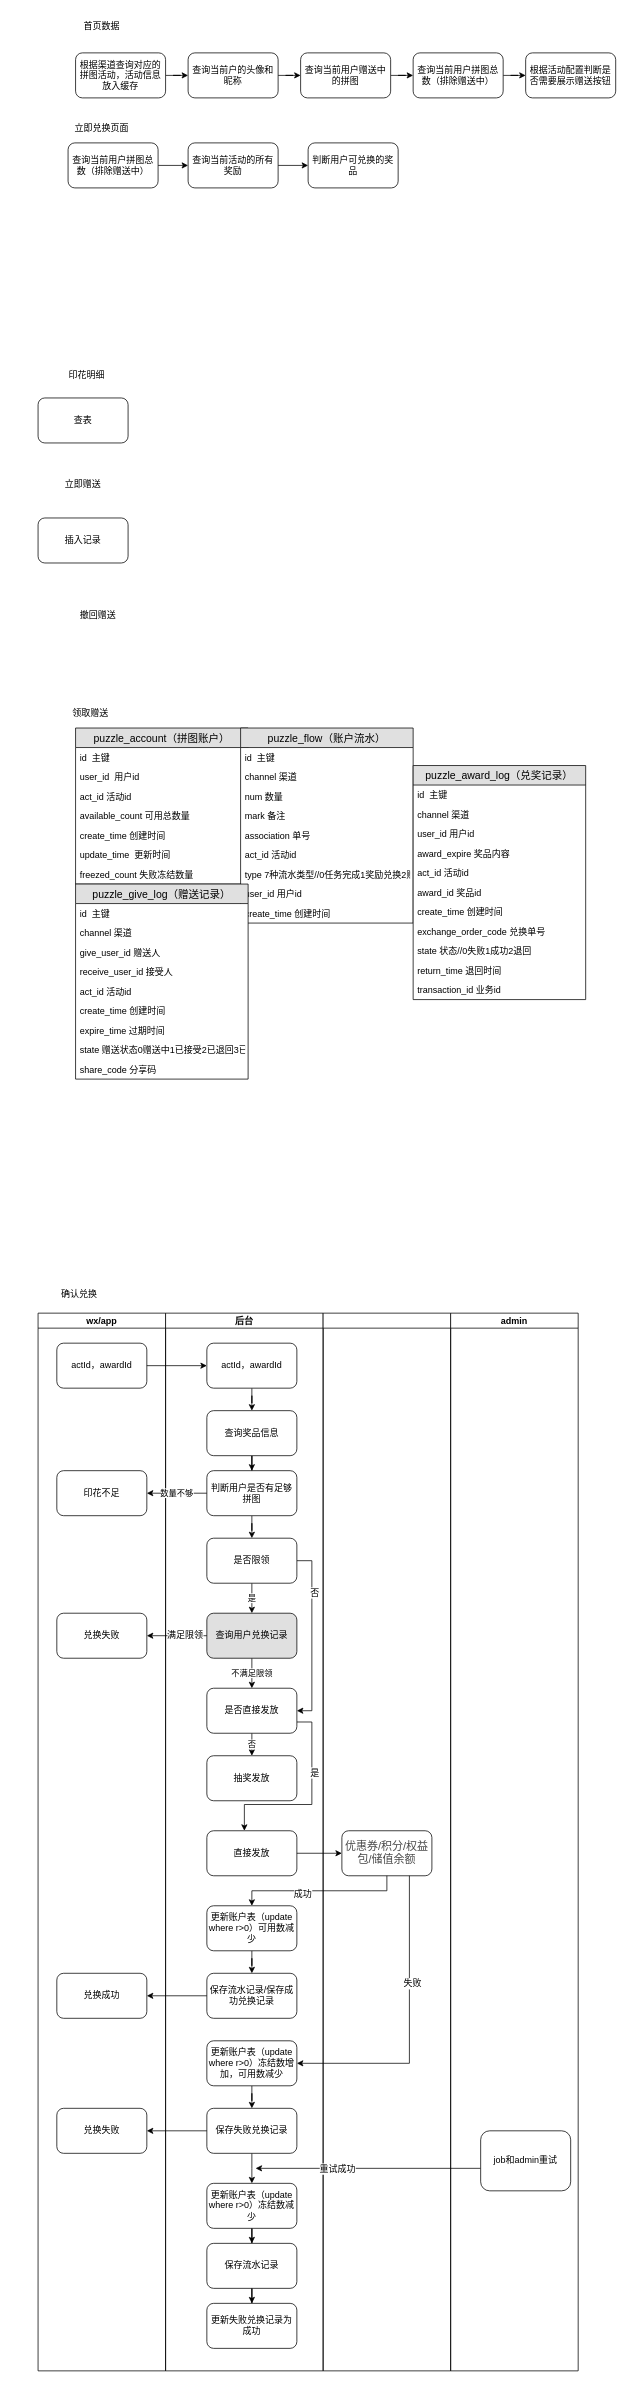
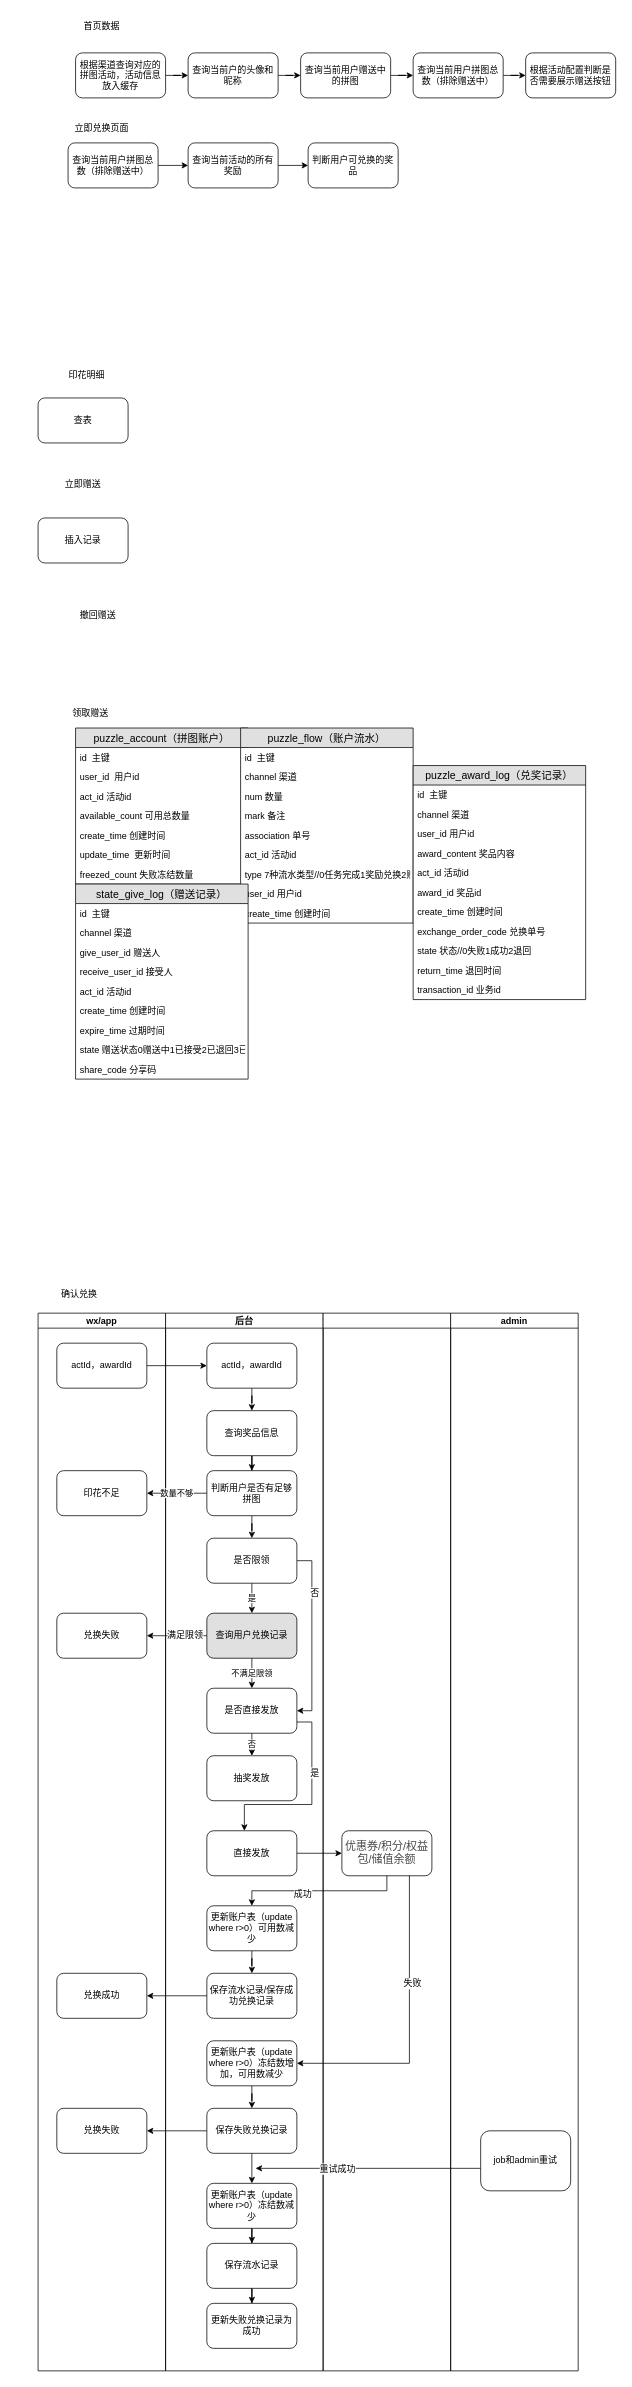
(465, 854) -> (469, 854)
(161, 894) -> (161, 894)
